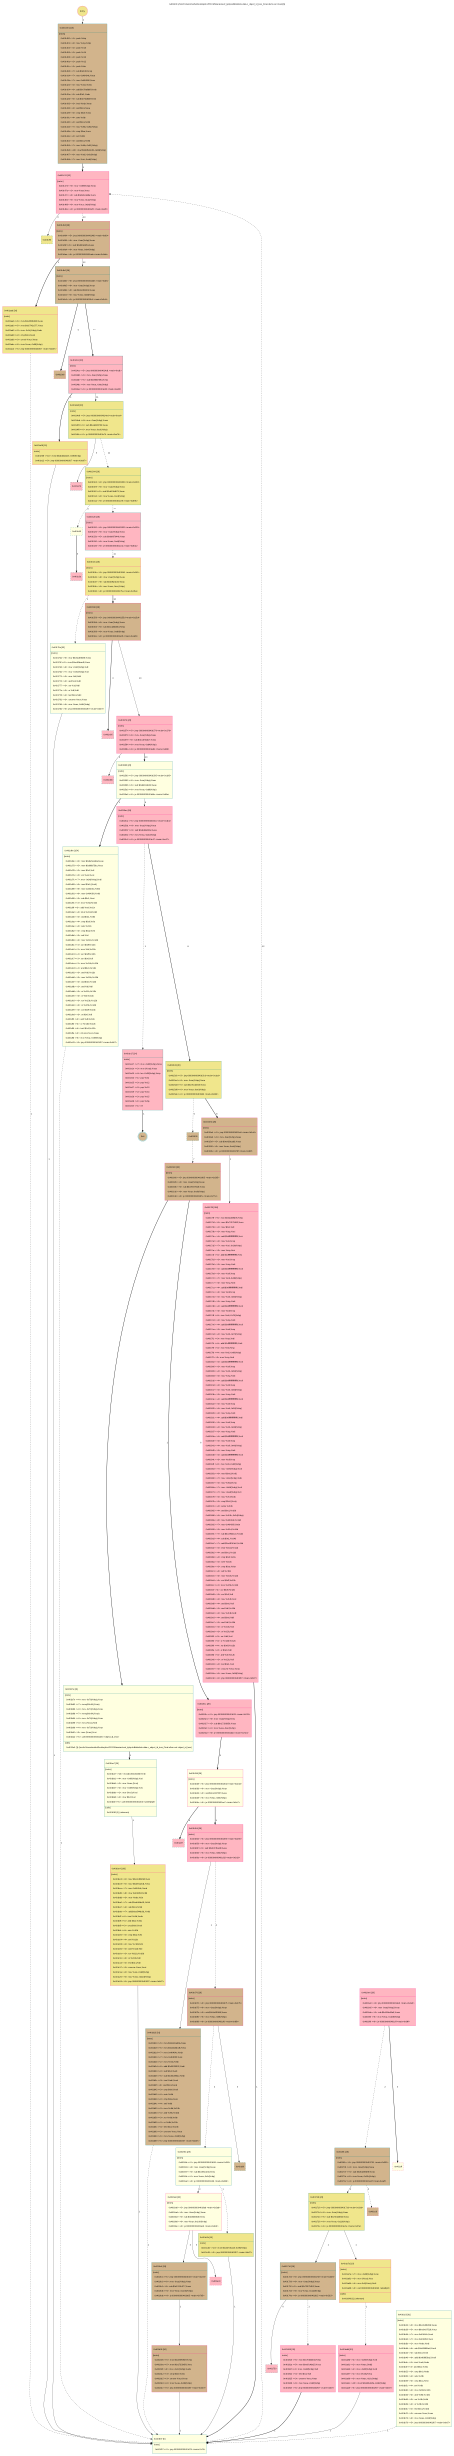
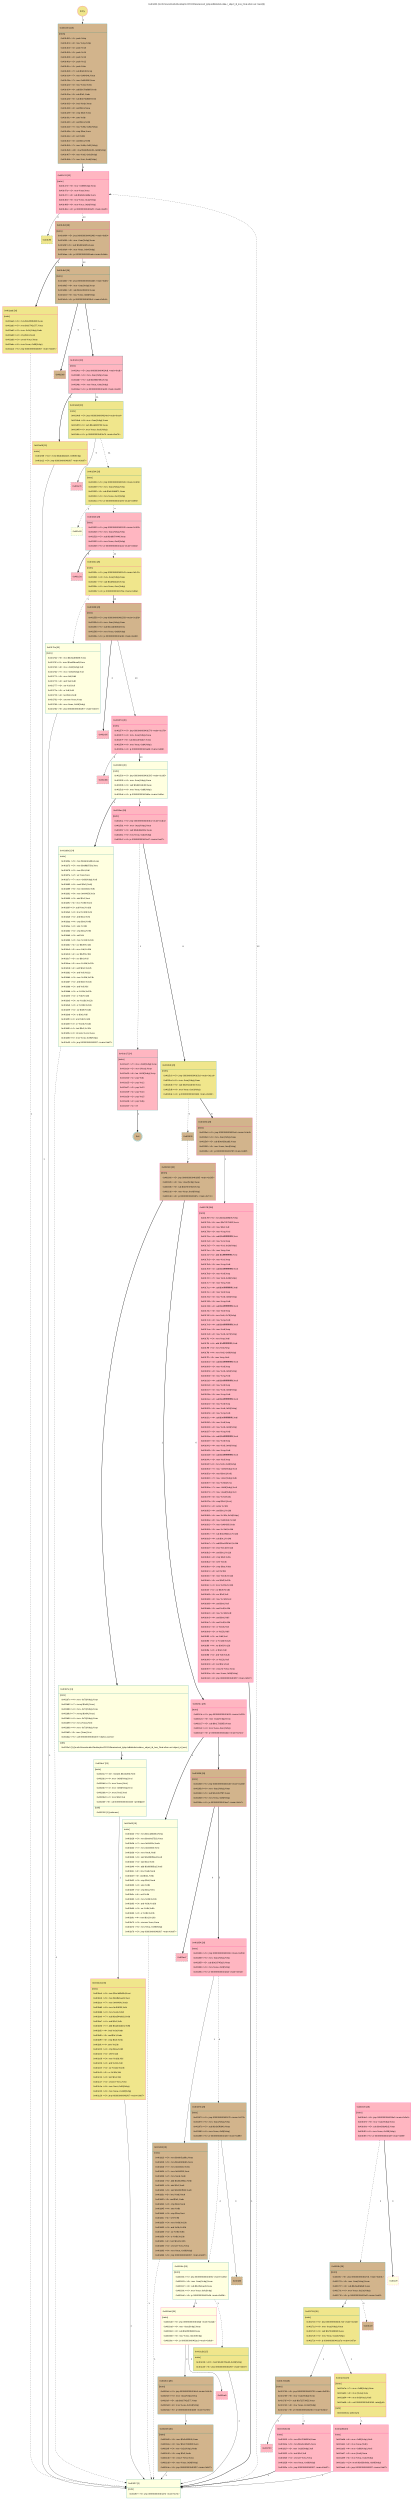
(77, 553) -> (83, 560)
none -> (181, 1776)
(215, 1788) -> (218, 1788)
(215, 2007) -> (218, 2121)
(179, 2369) -> (186, 2448)
